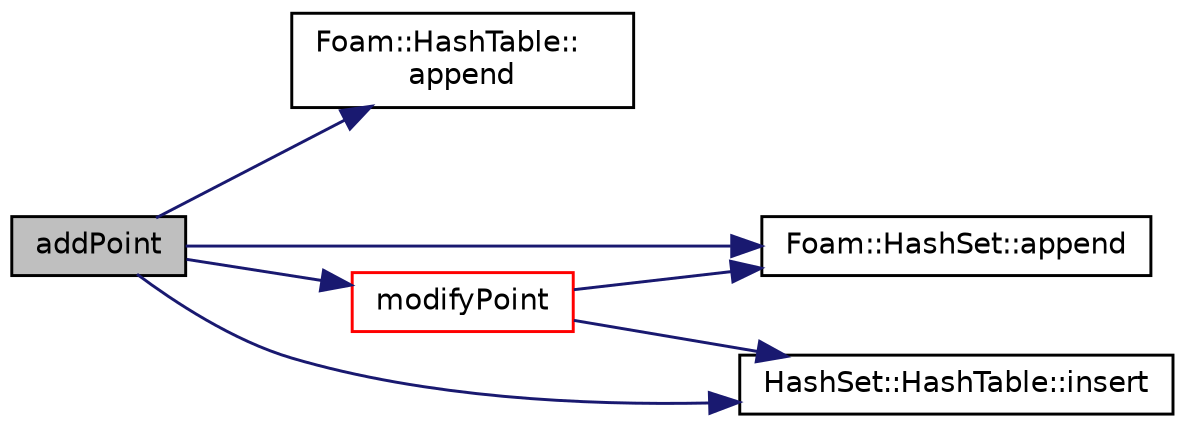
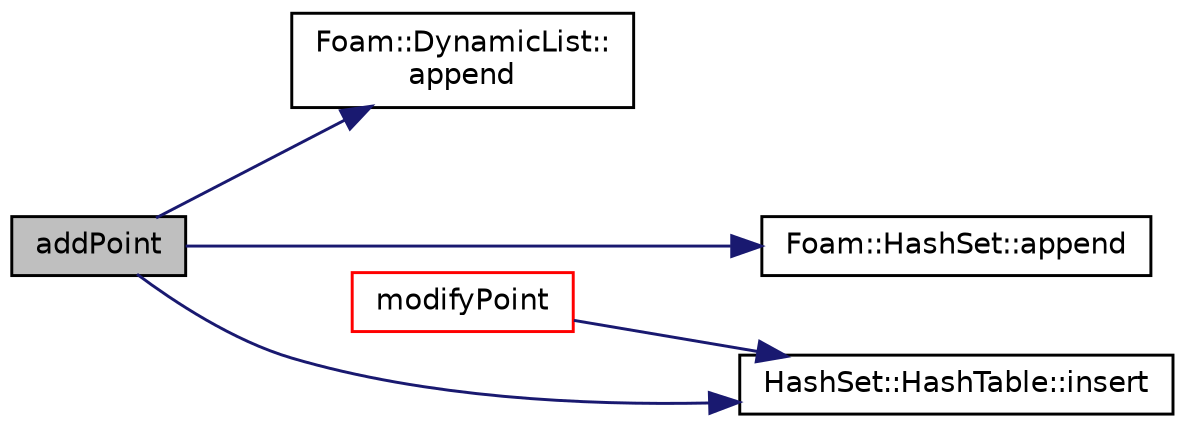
(463, 60) -> (463, 60)
(254, 270) -> none
(653, 281) -> none
